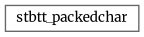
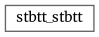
(72, 18) -> (50, 18)
